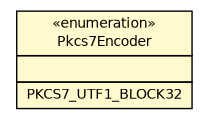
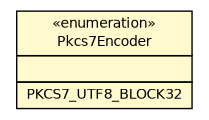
(104, 95) -> (104, 95)
